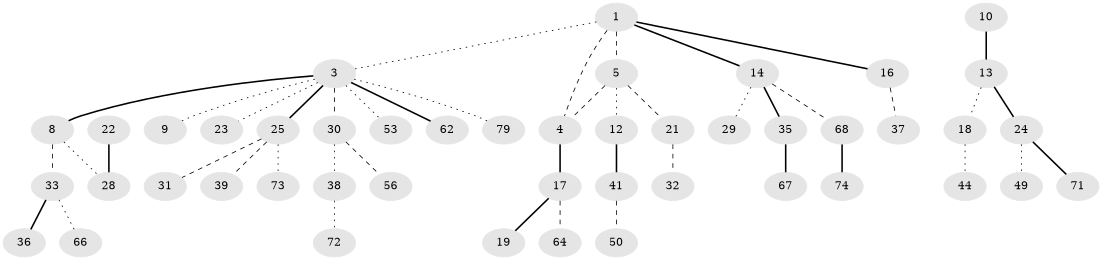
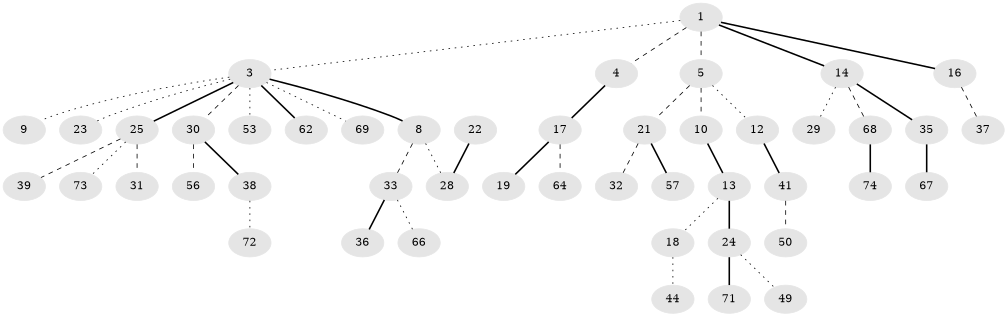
(588, 102) -> (701, 102)
(504, 130) -> (363, 130)
(334, 158) -> (222, 158)
none -> (673, 186)
